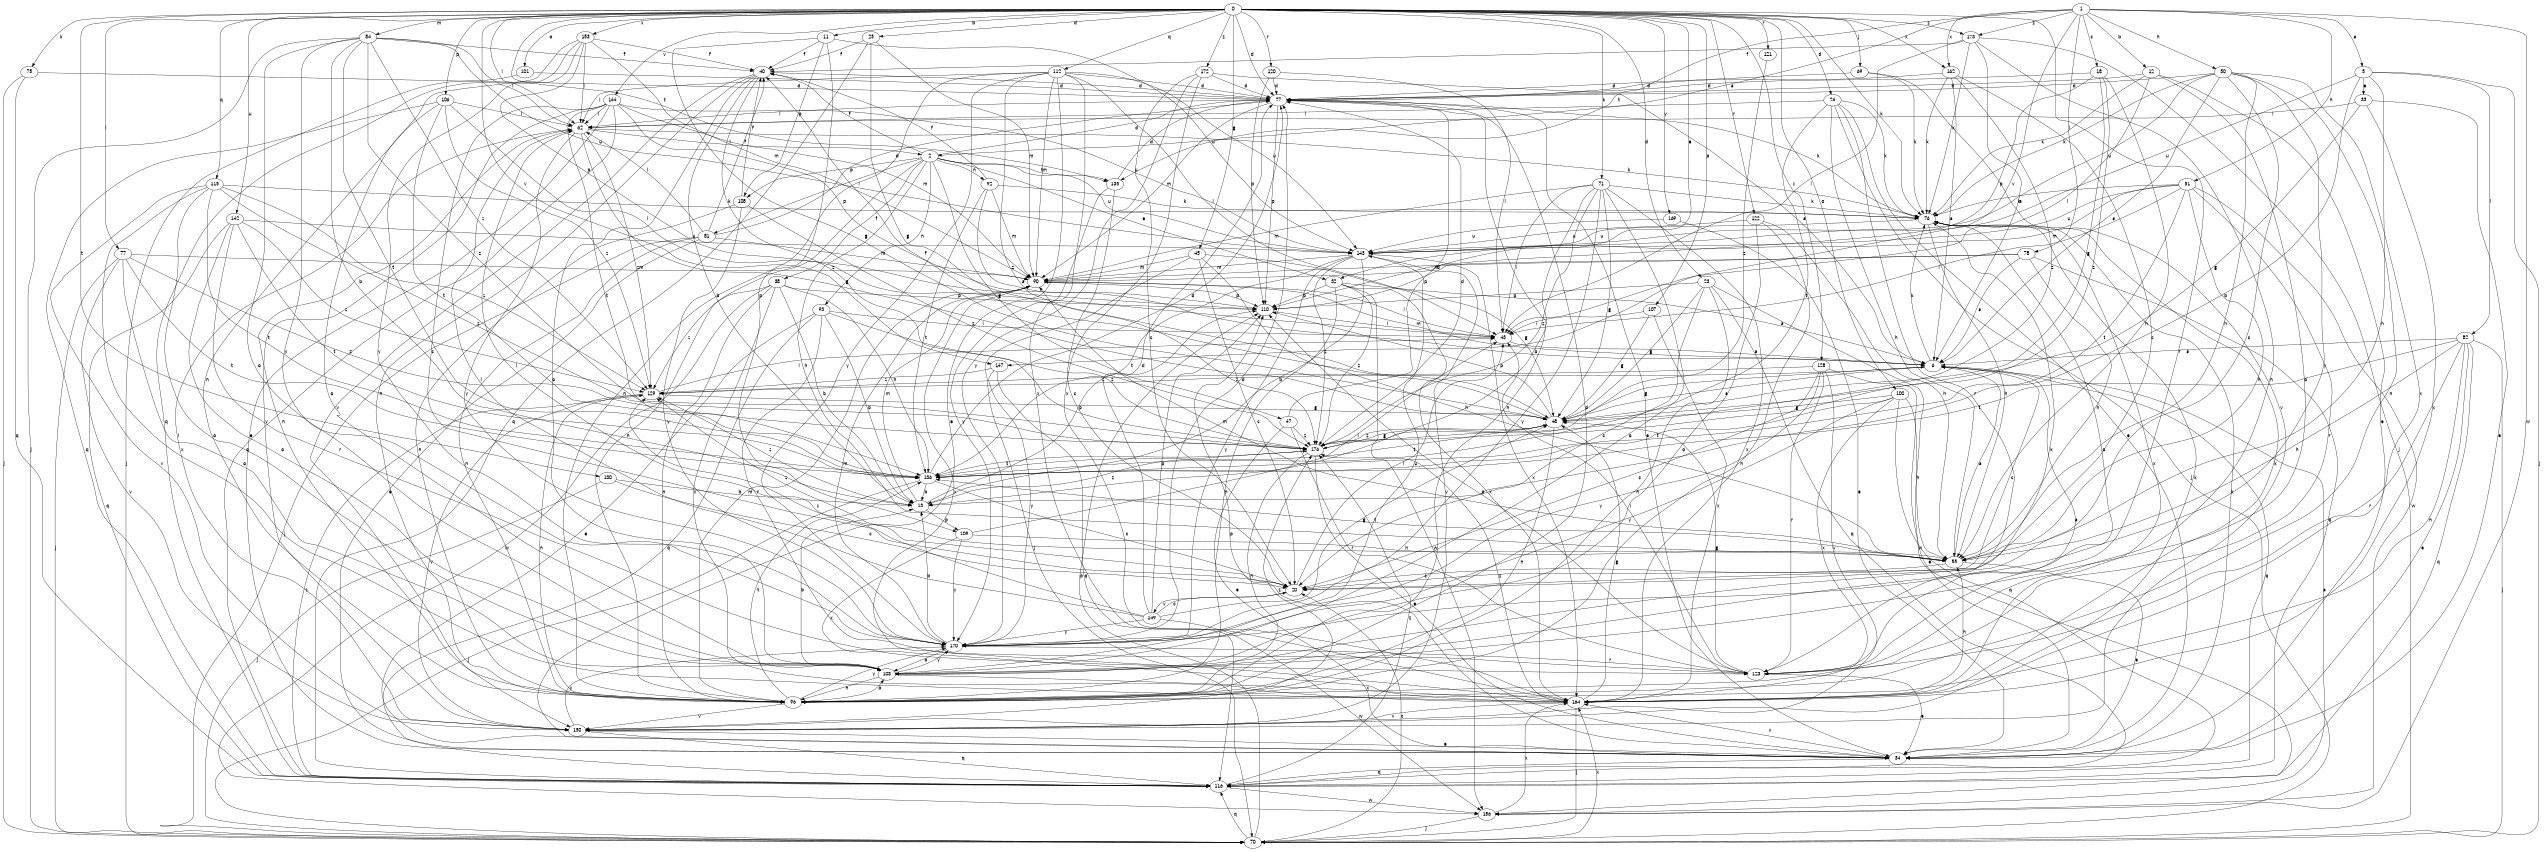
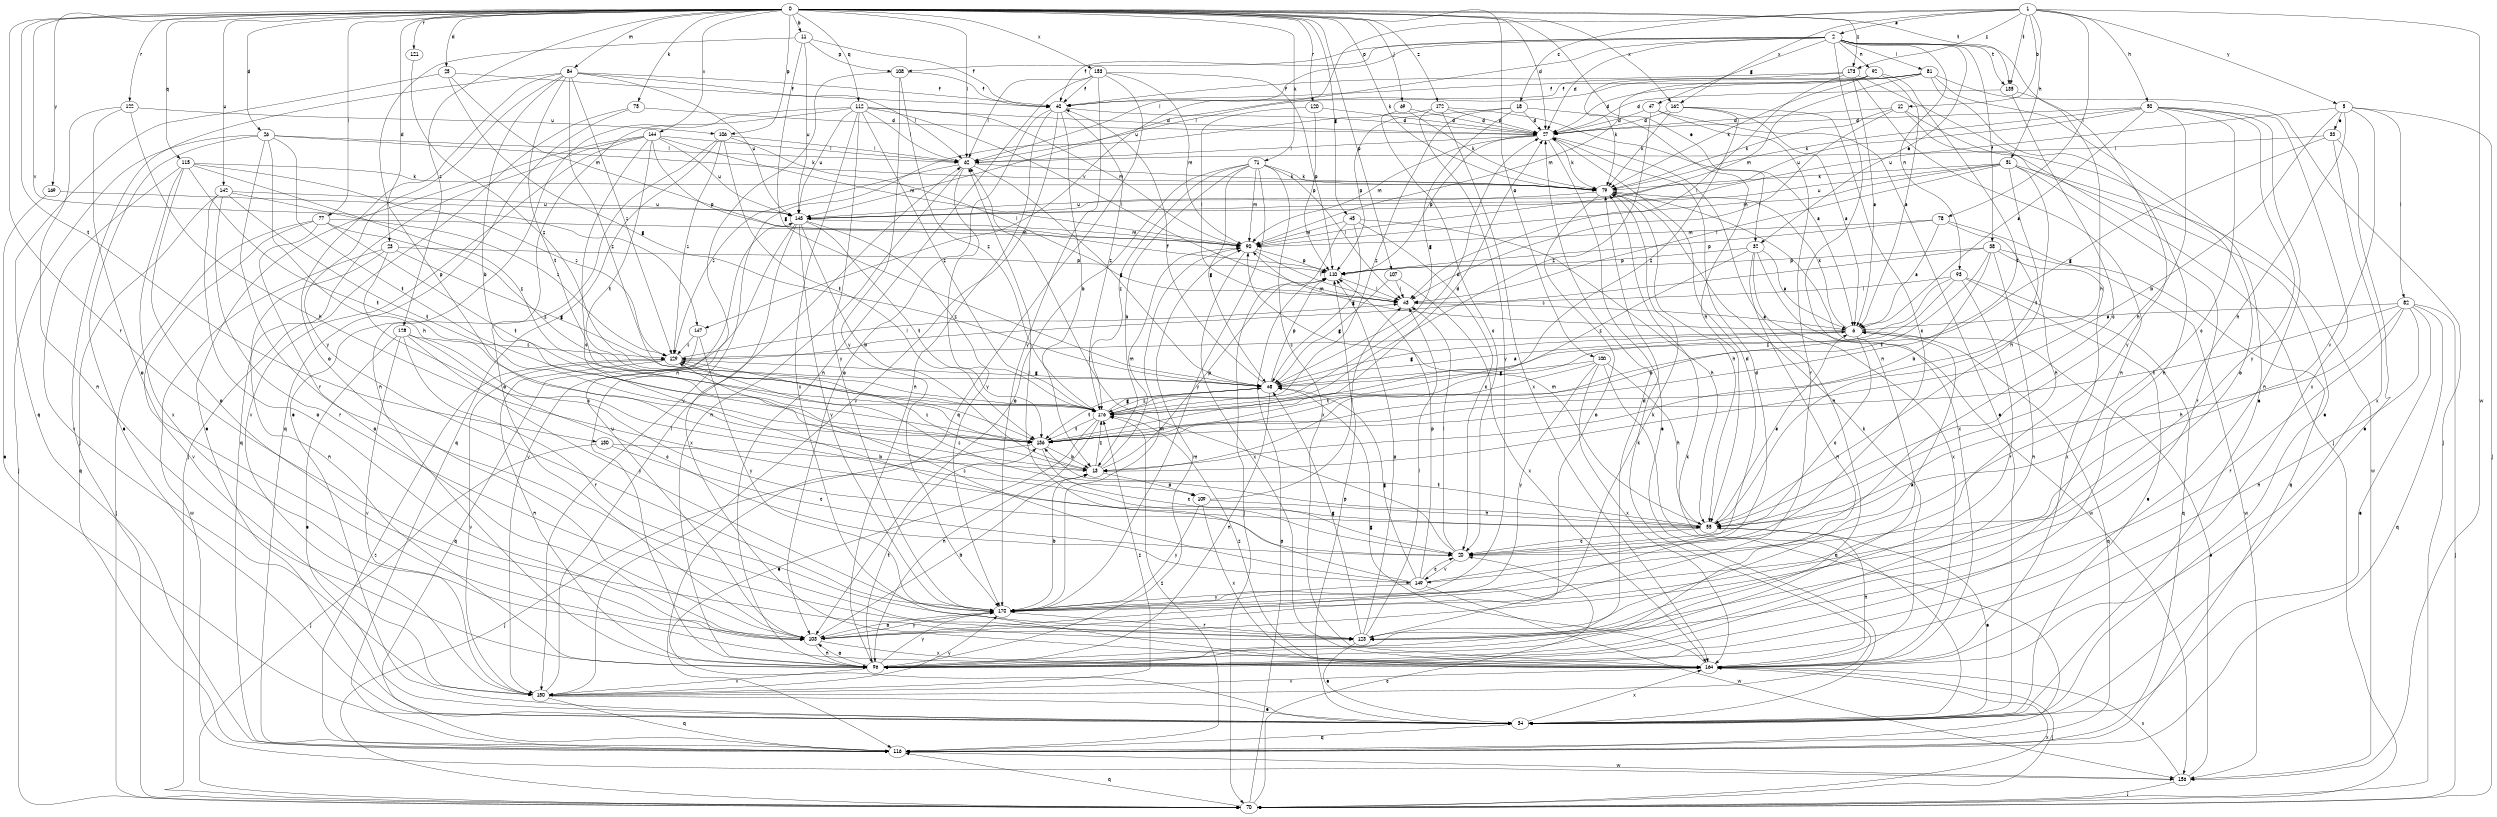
(2355, 37) -> (2228, 55)
(525, 72) -> none
(770, 147) -> (1412, 49)
(1927, 219) -> (1605, 191)
(1559, 232) -> (425, 120)
(895, 380) -> (1882, 345)
(1573, 495) -> (915, 536)
none -> (2052, 498)
(1963, 766) -> none
